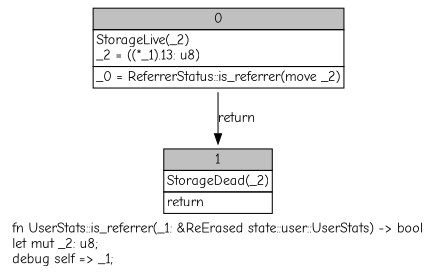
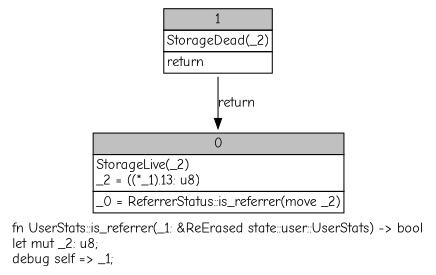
(218, 113) -> (218, 97)
